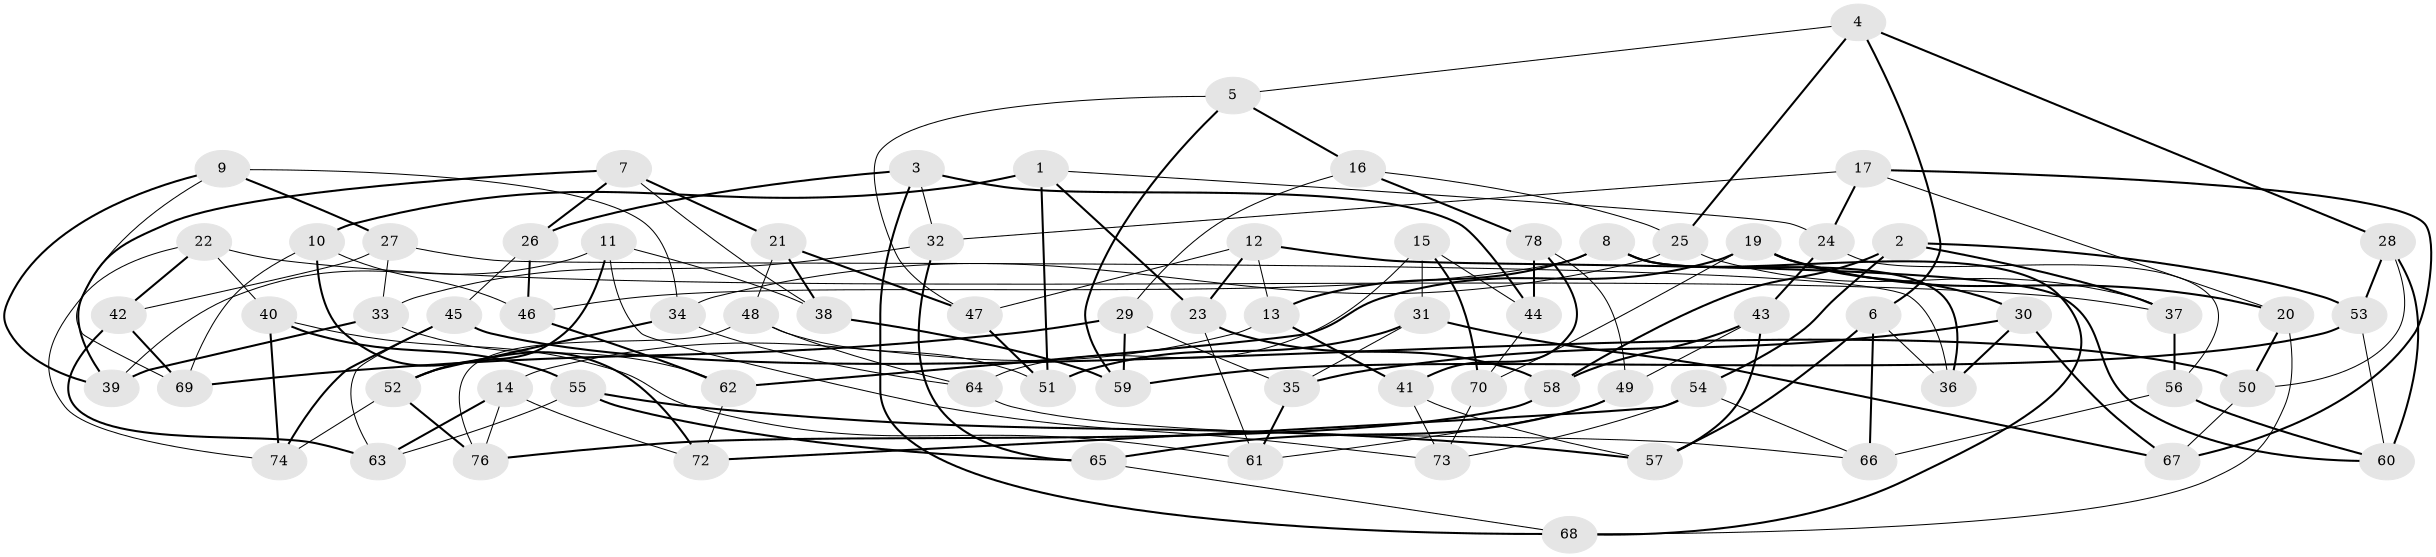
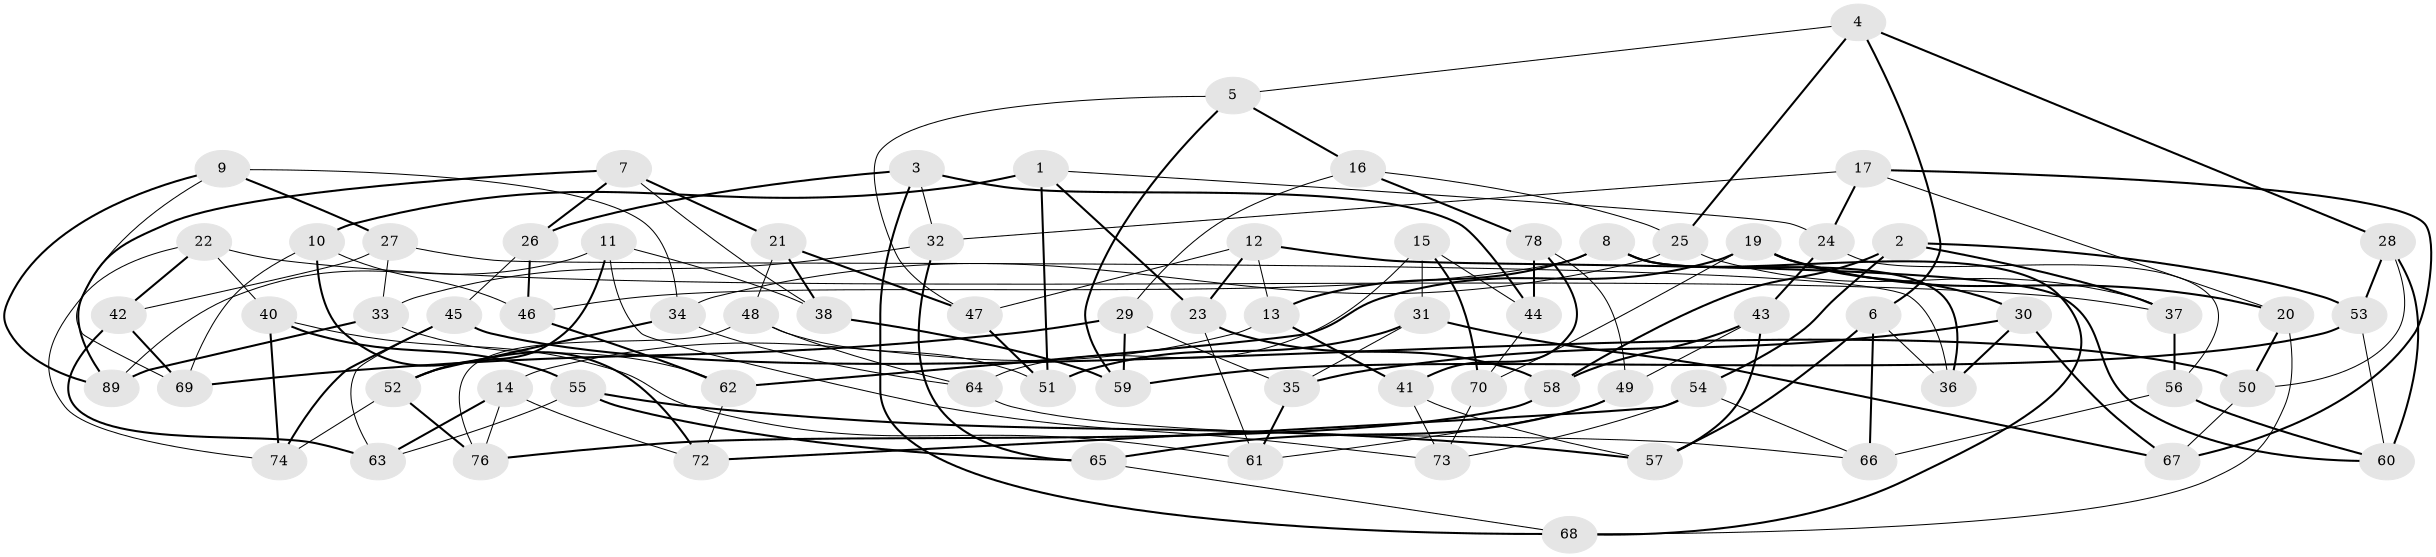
(112, 388) -> (112, 388)
